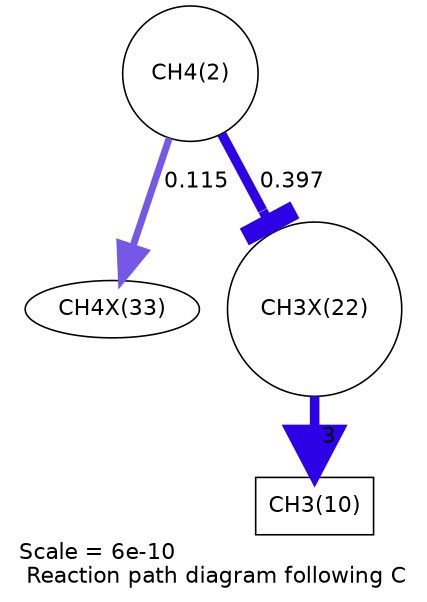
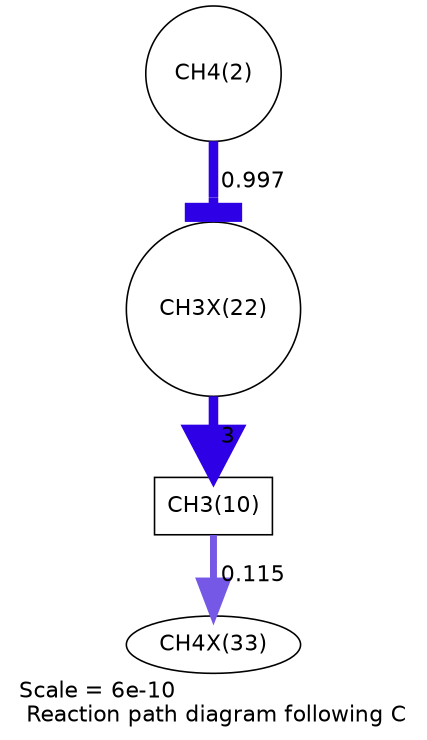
(289, 182) -> (250, 182)
(151, 193) -> (213, 558)
